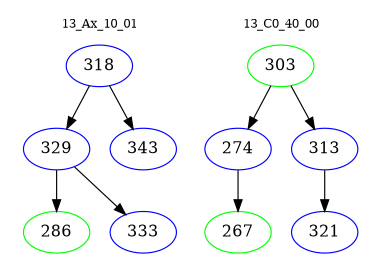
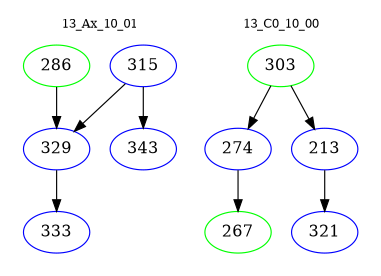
(281, 25) -> (281, 25)
(99, 66) -> (143, 66)
(325, 149) -> (325, 149)
(57, 185) -> (57, 102)
